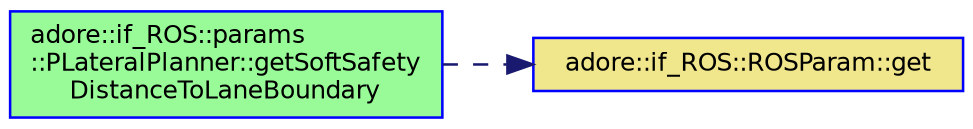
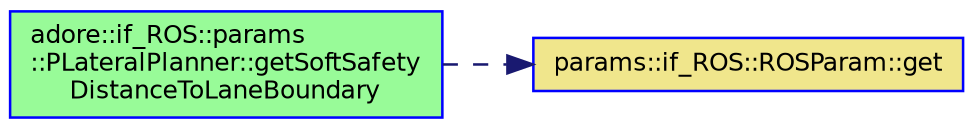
(748, 64) -> (748, 64)
